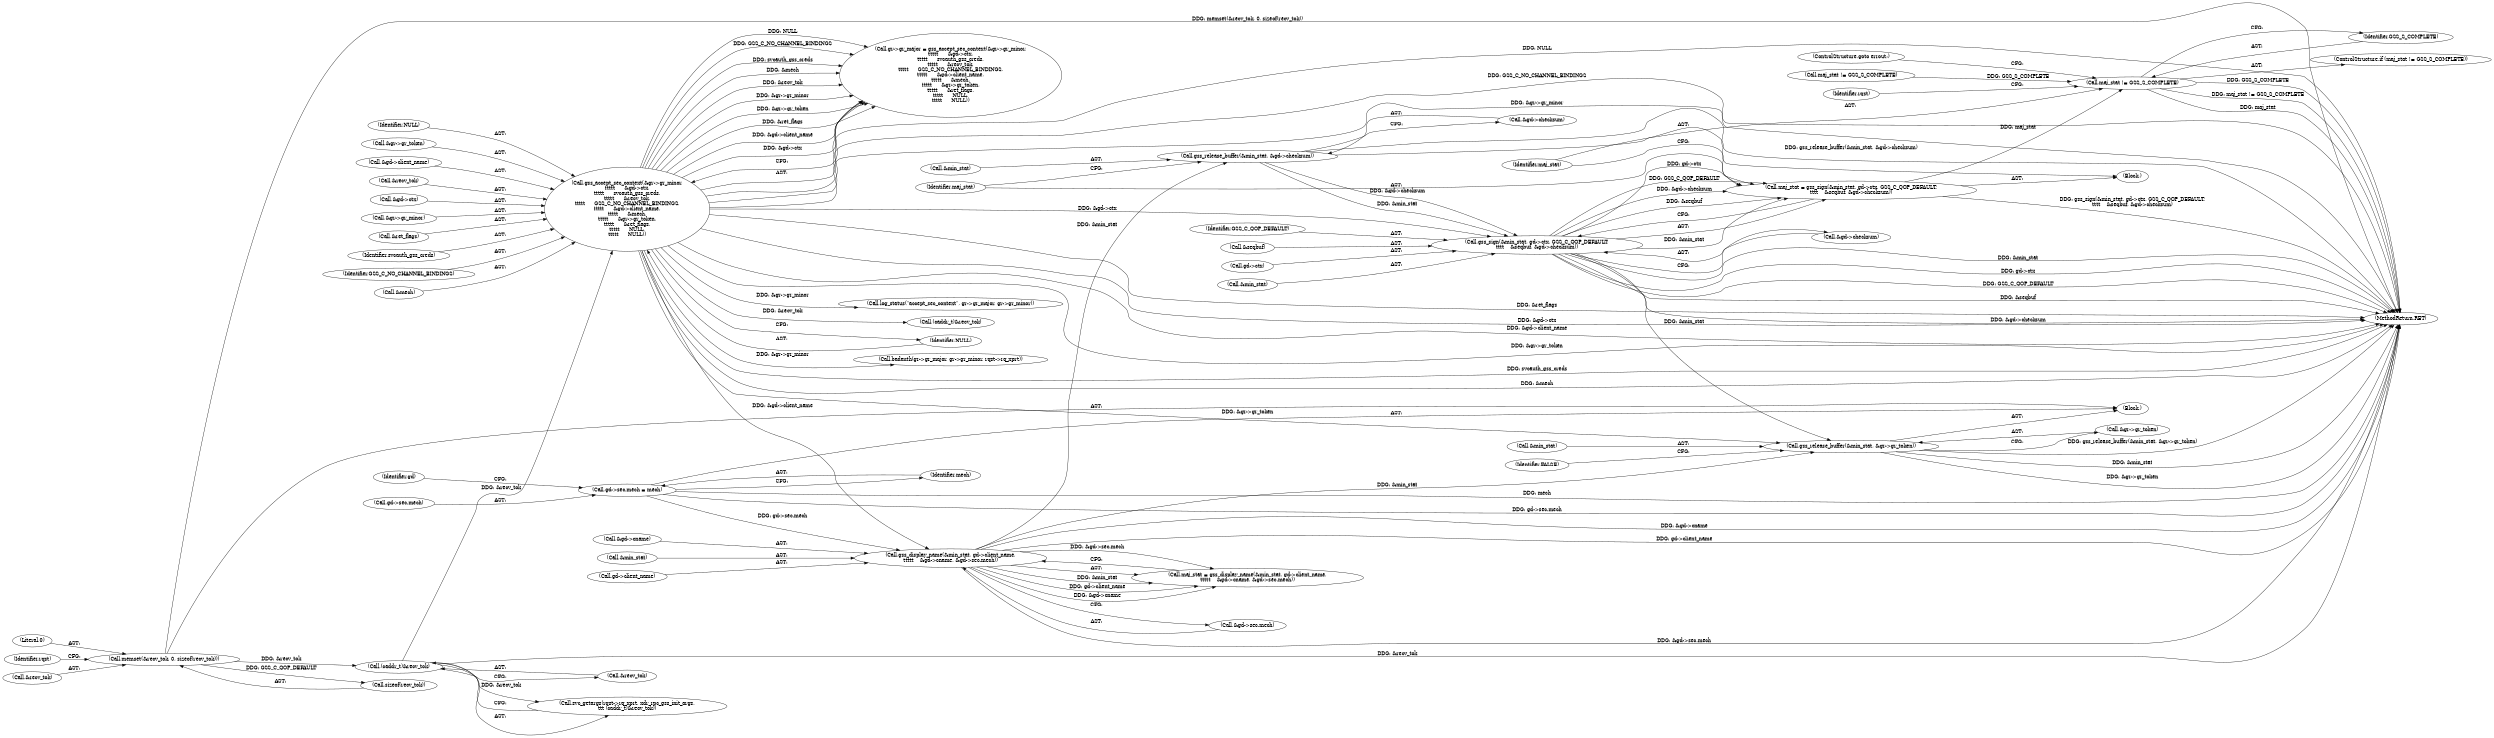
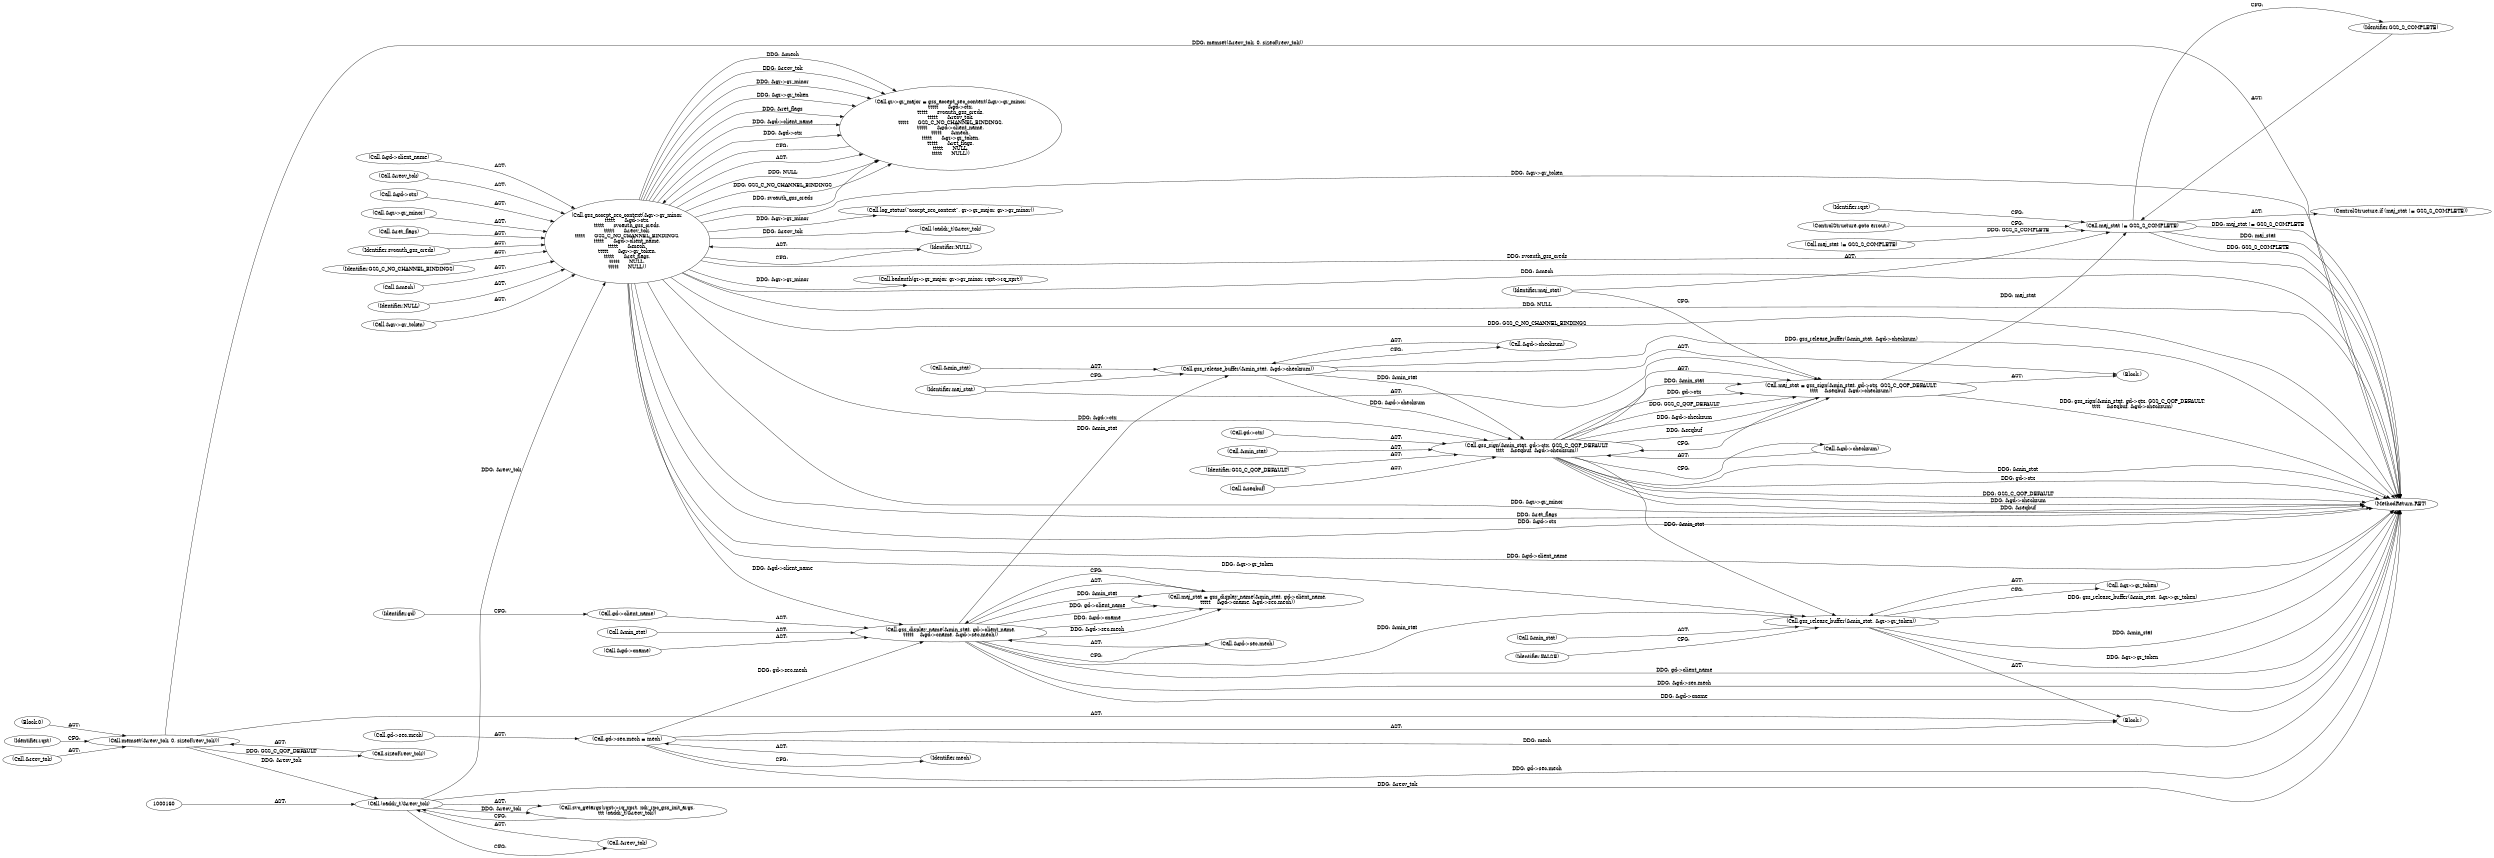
(501, 483) -> (504, 614)
(32, 641) -> (32, 723)
none -> (164, 804)
